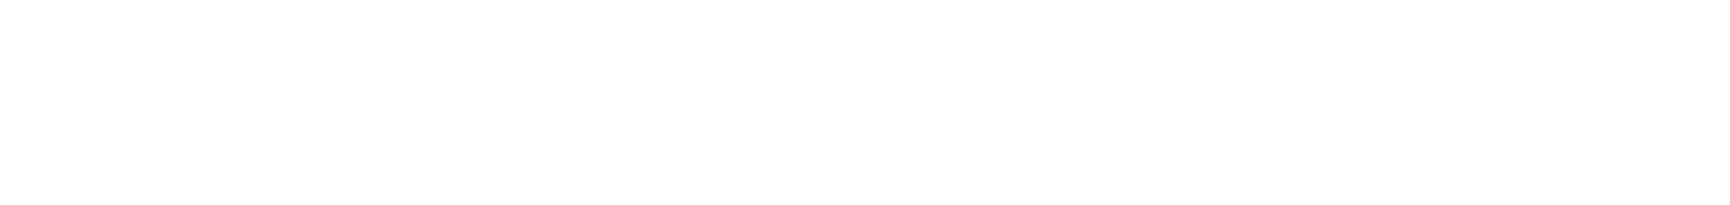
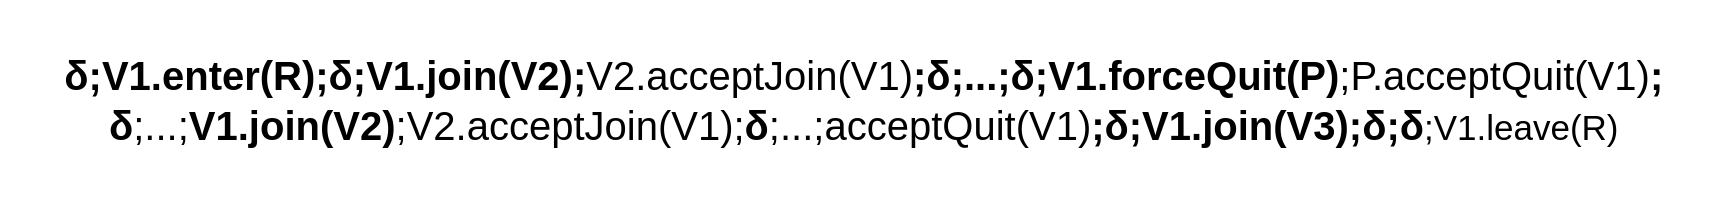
none -> (864, 101)
